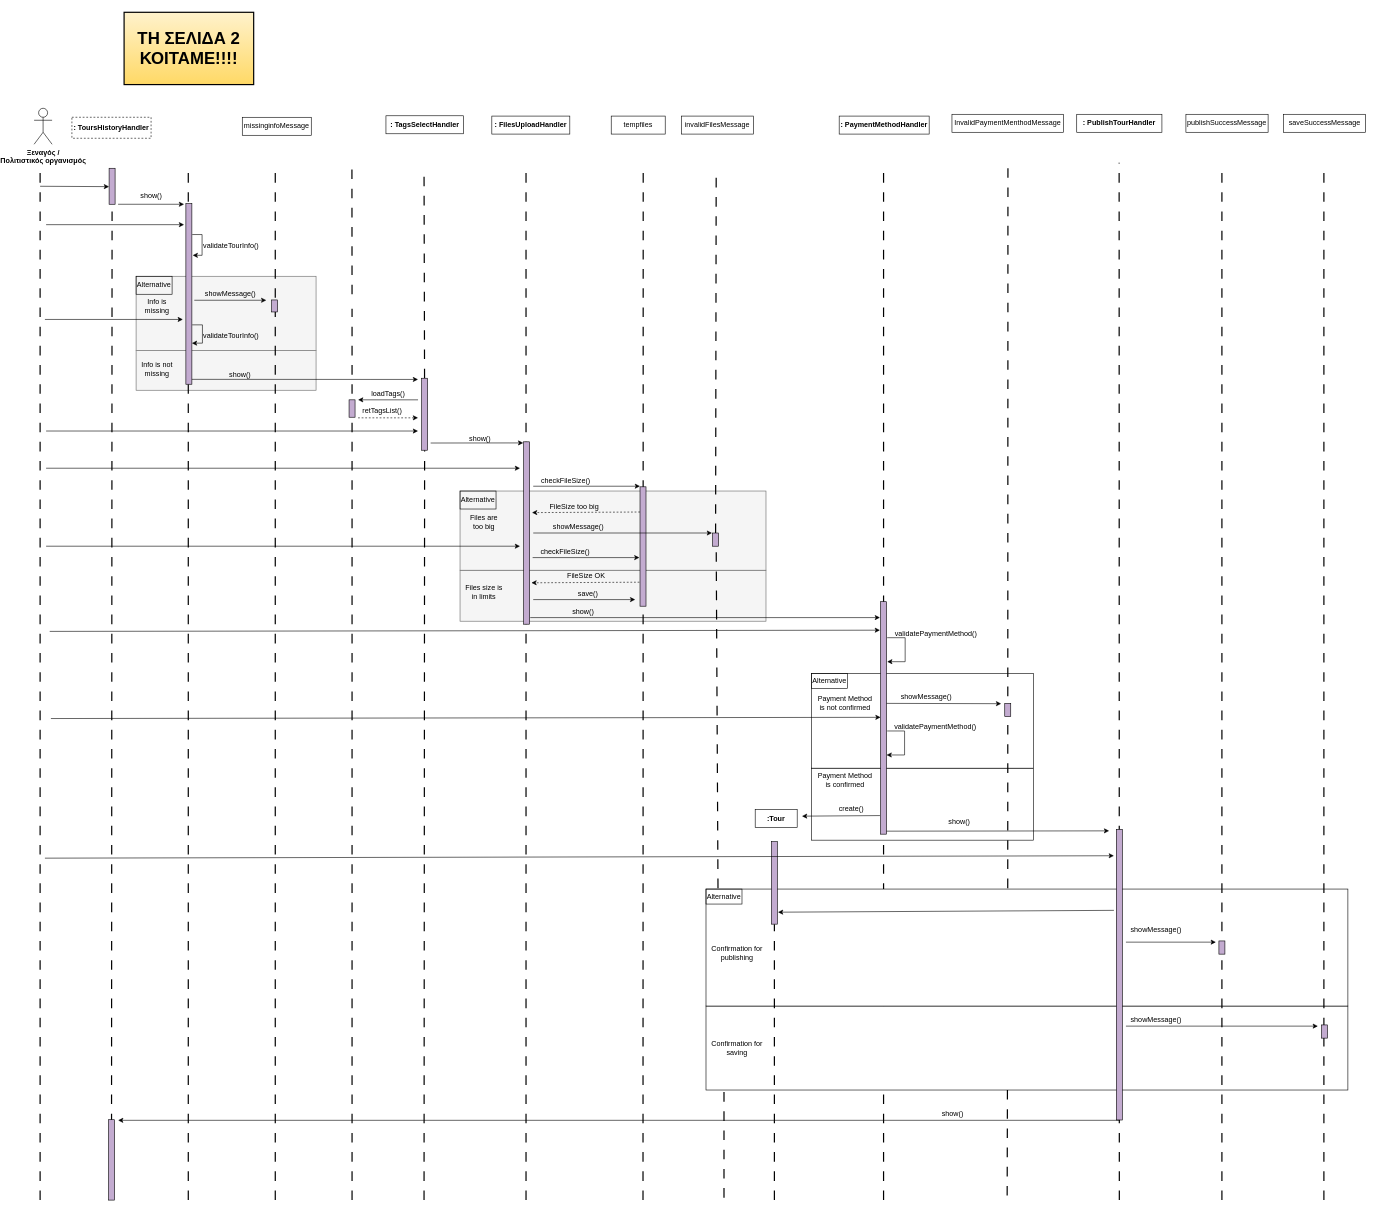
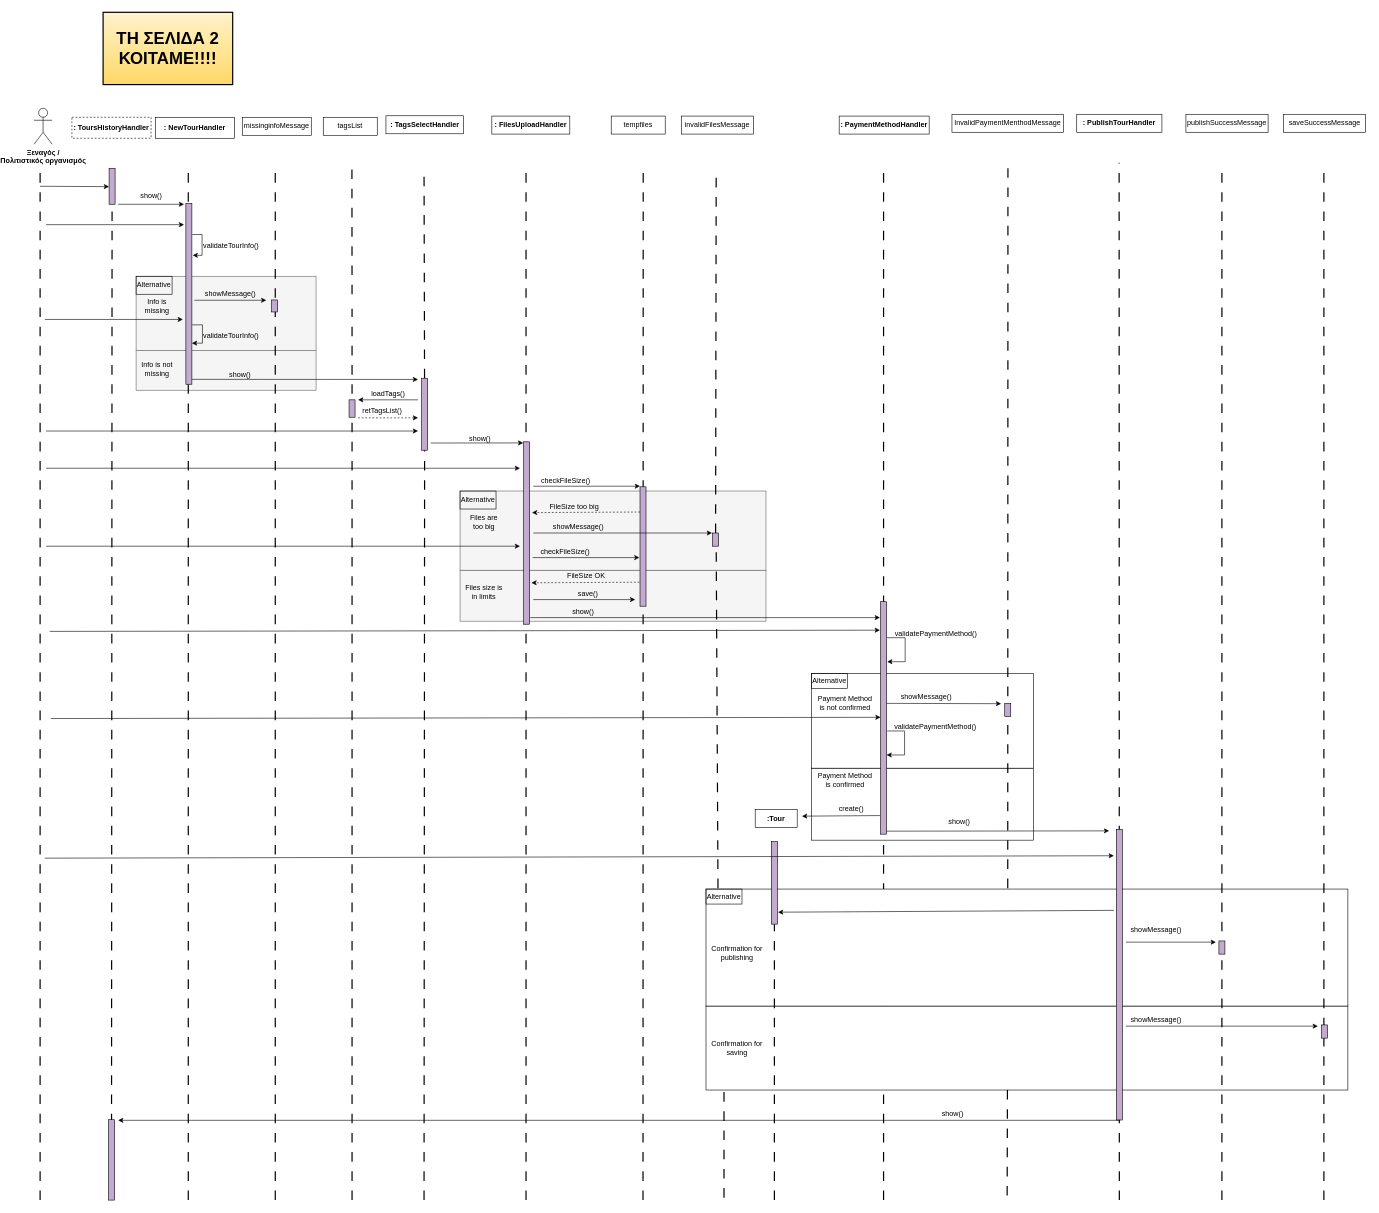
(189, 48) -> (168, 48)
none -> (350, 126)
none -> (195, 128)
